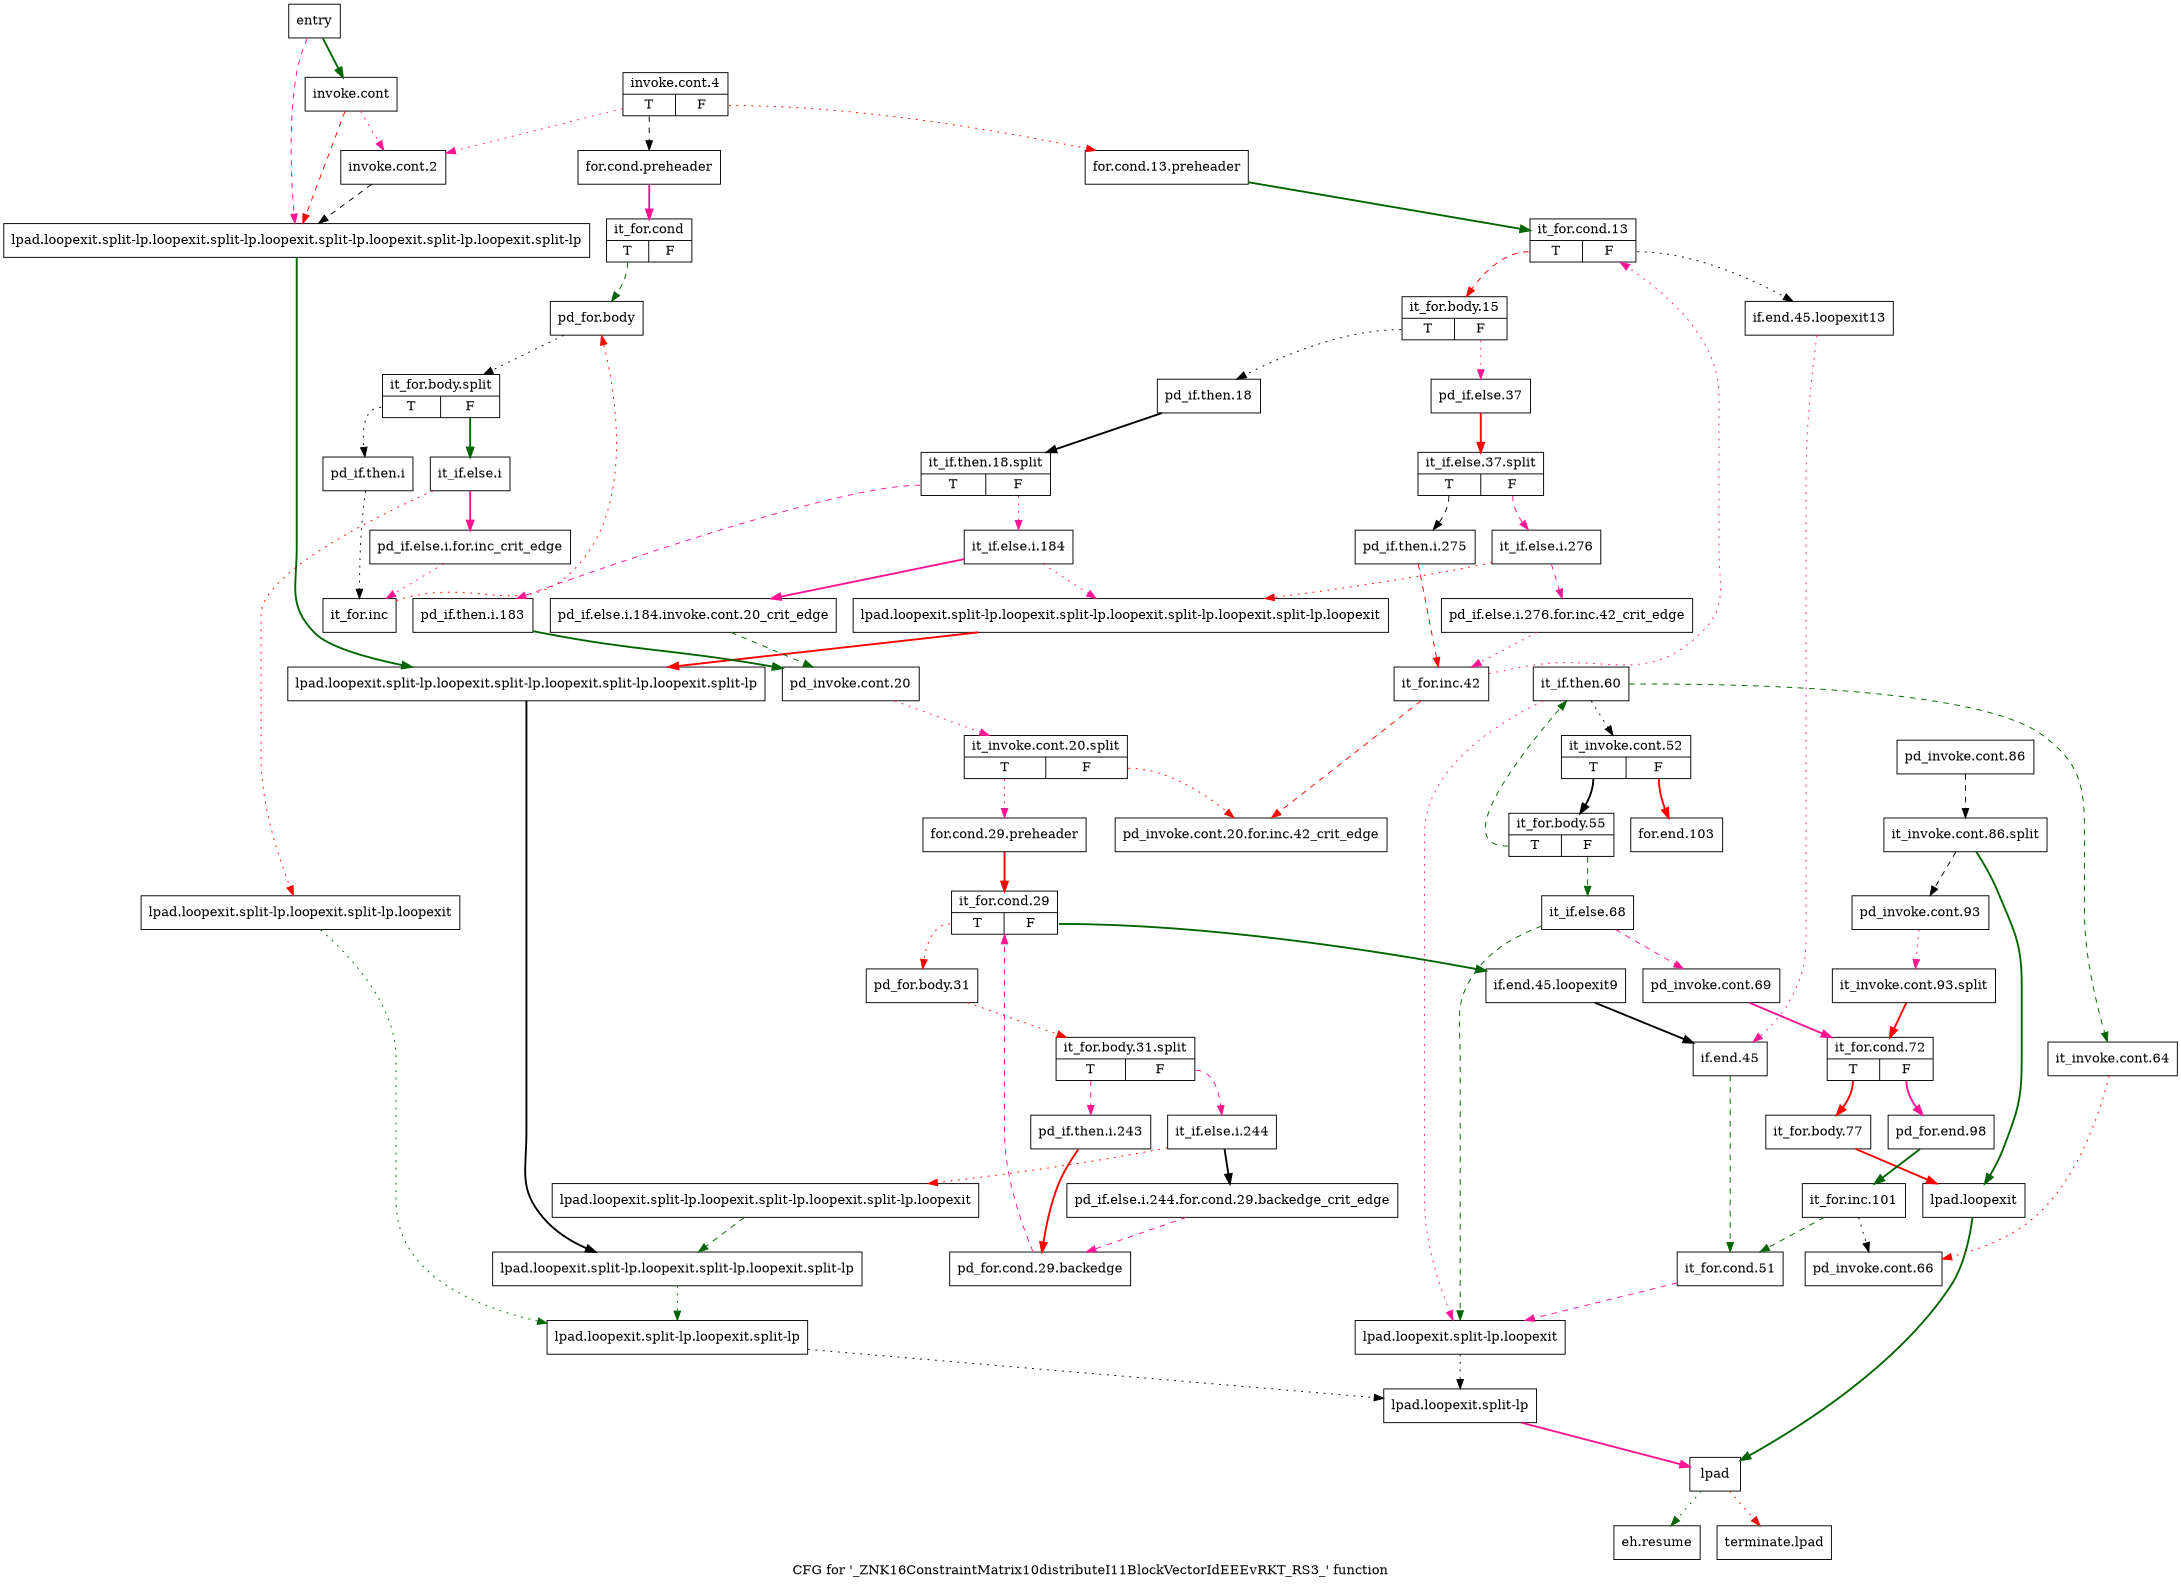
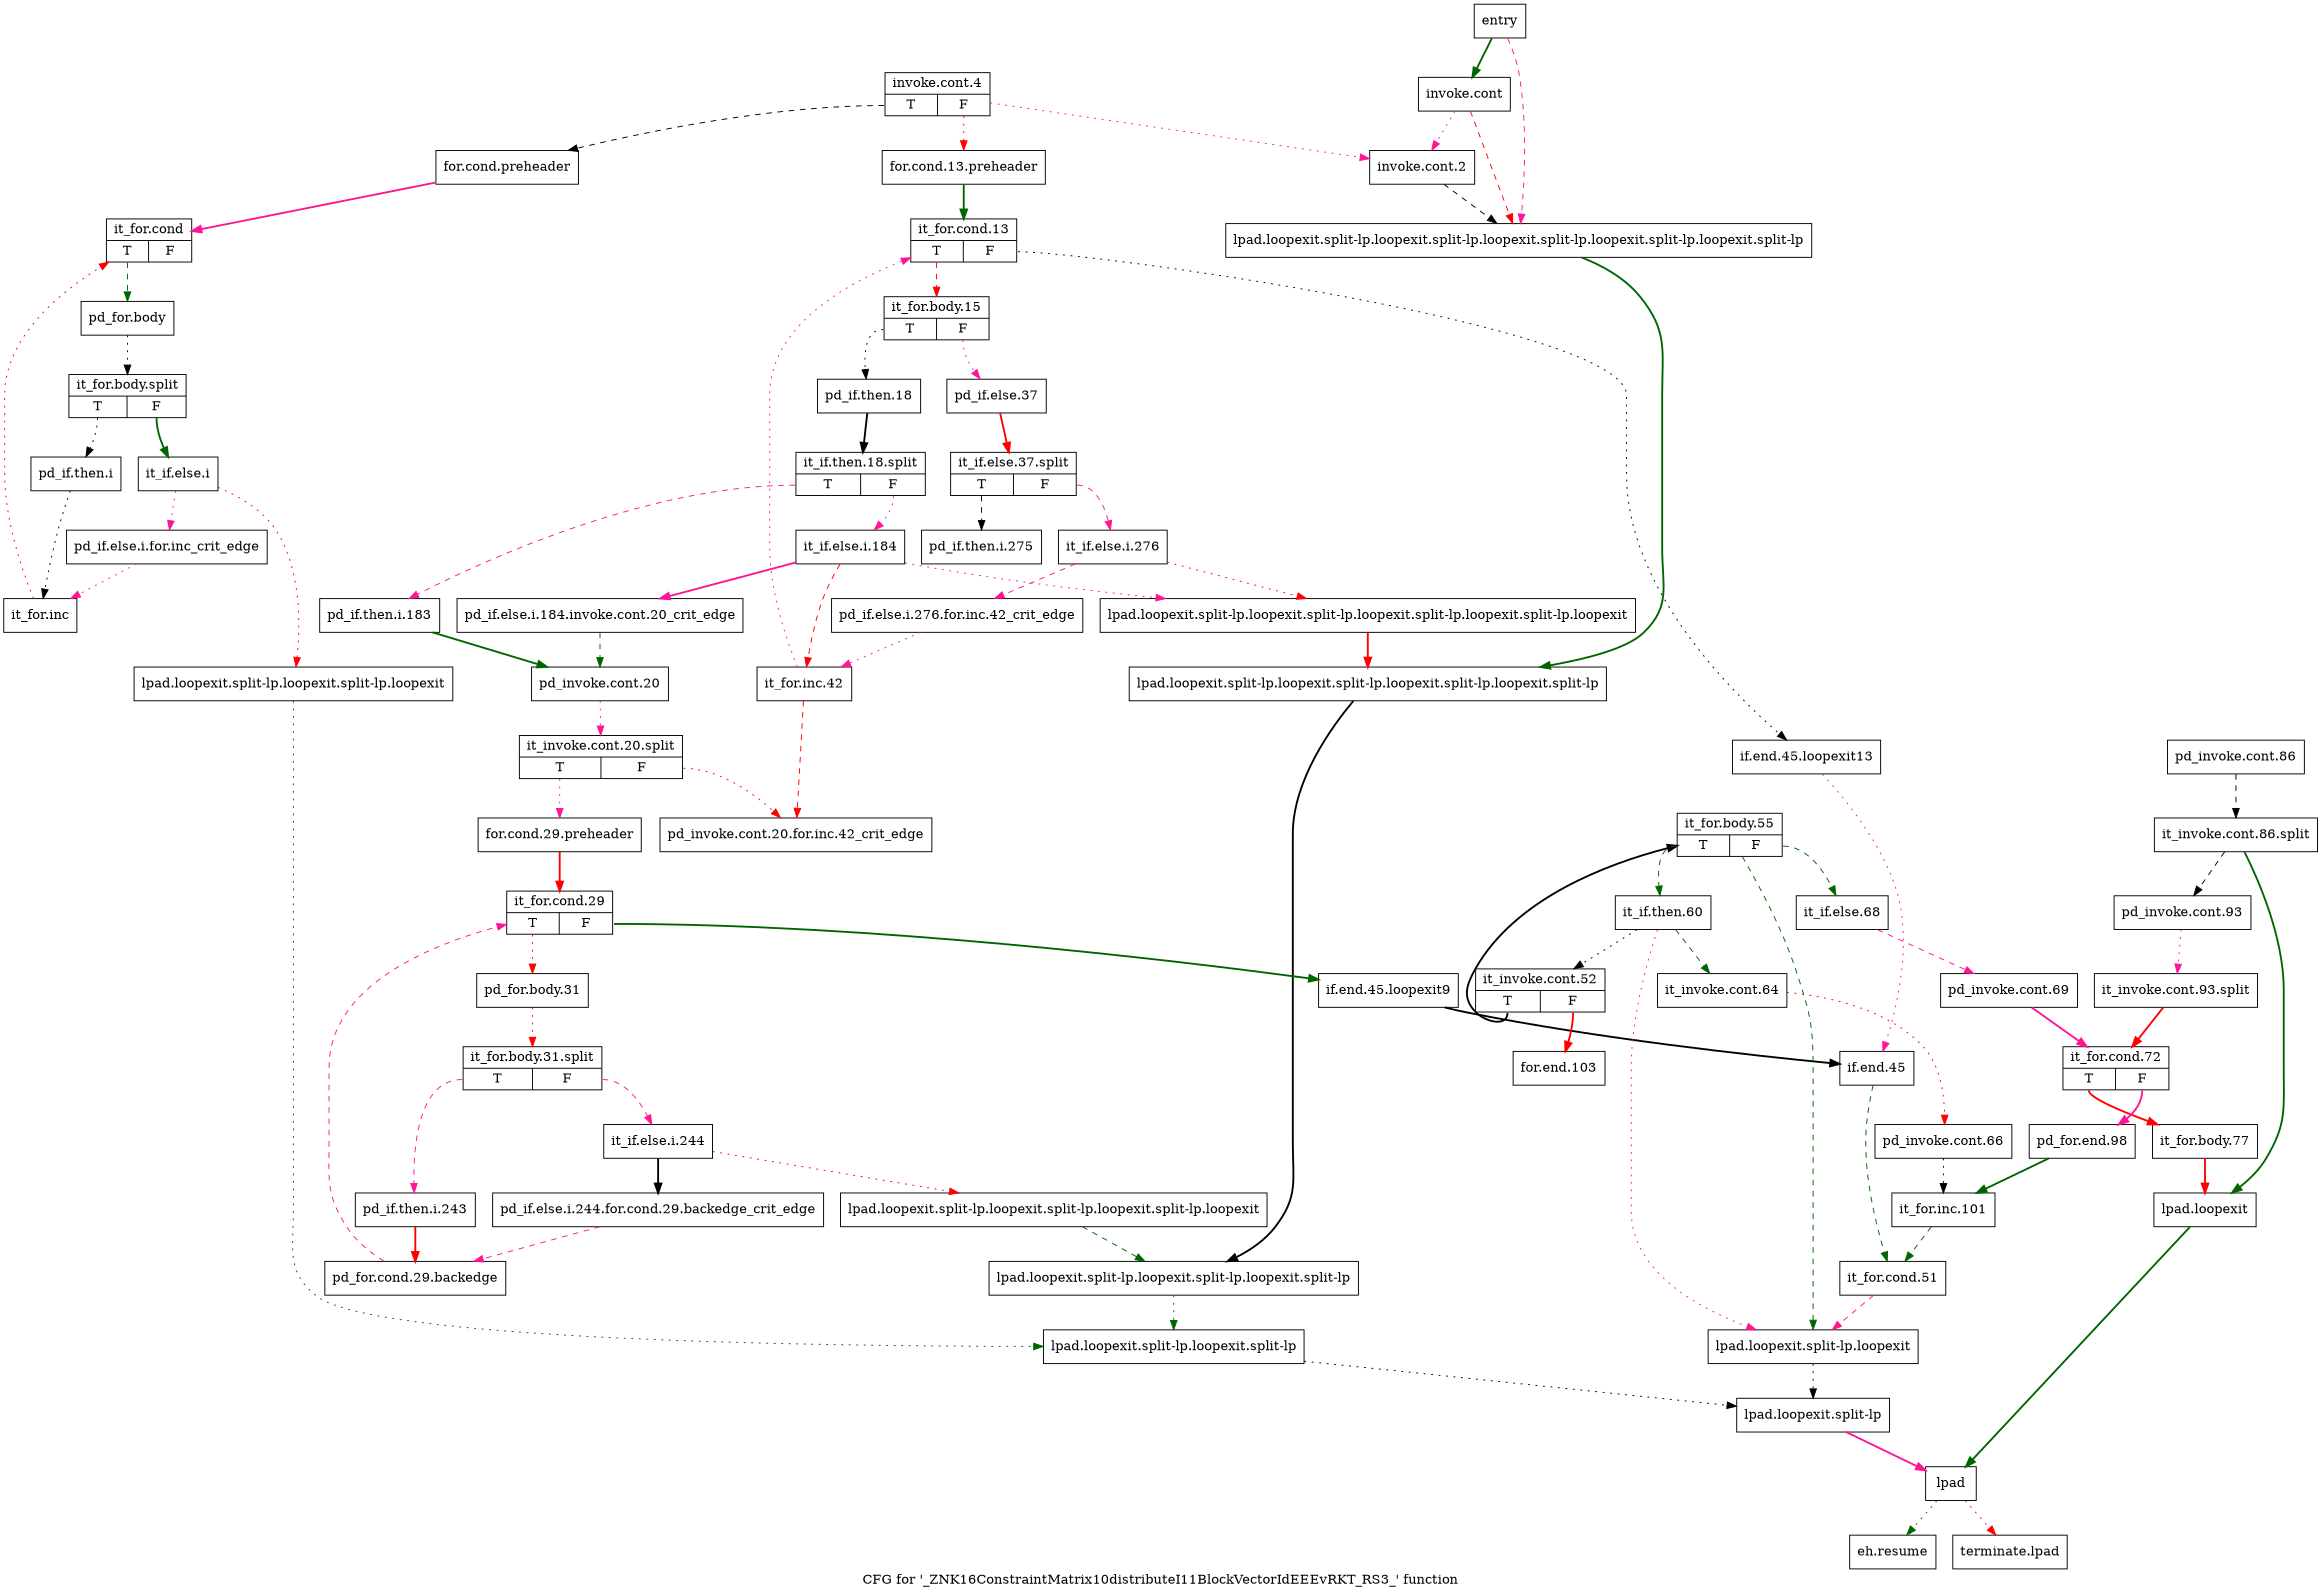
(470, 506) -> (173, 506)
(589, 550) -> (5, 415)
(1427, 611) -> (819, 609)
(1460, 1099) -> (1813, 1081)
(1862, 1230) -> (1943, 1171)
